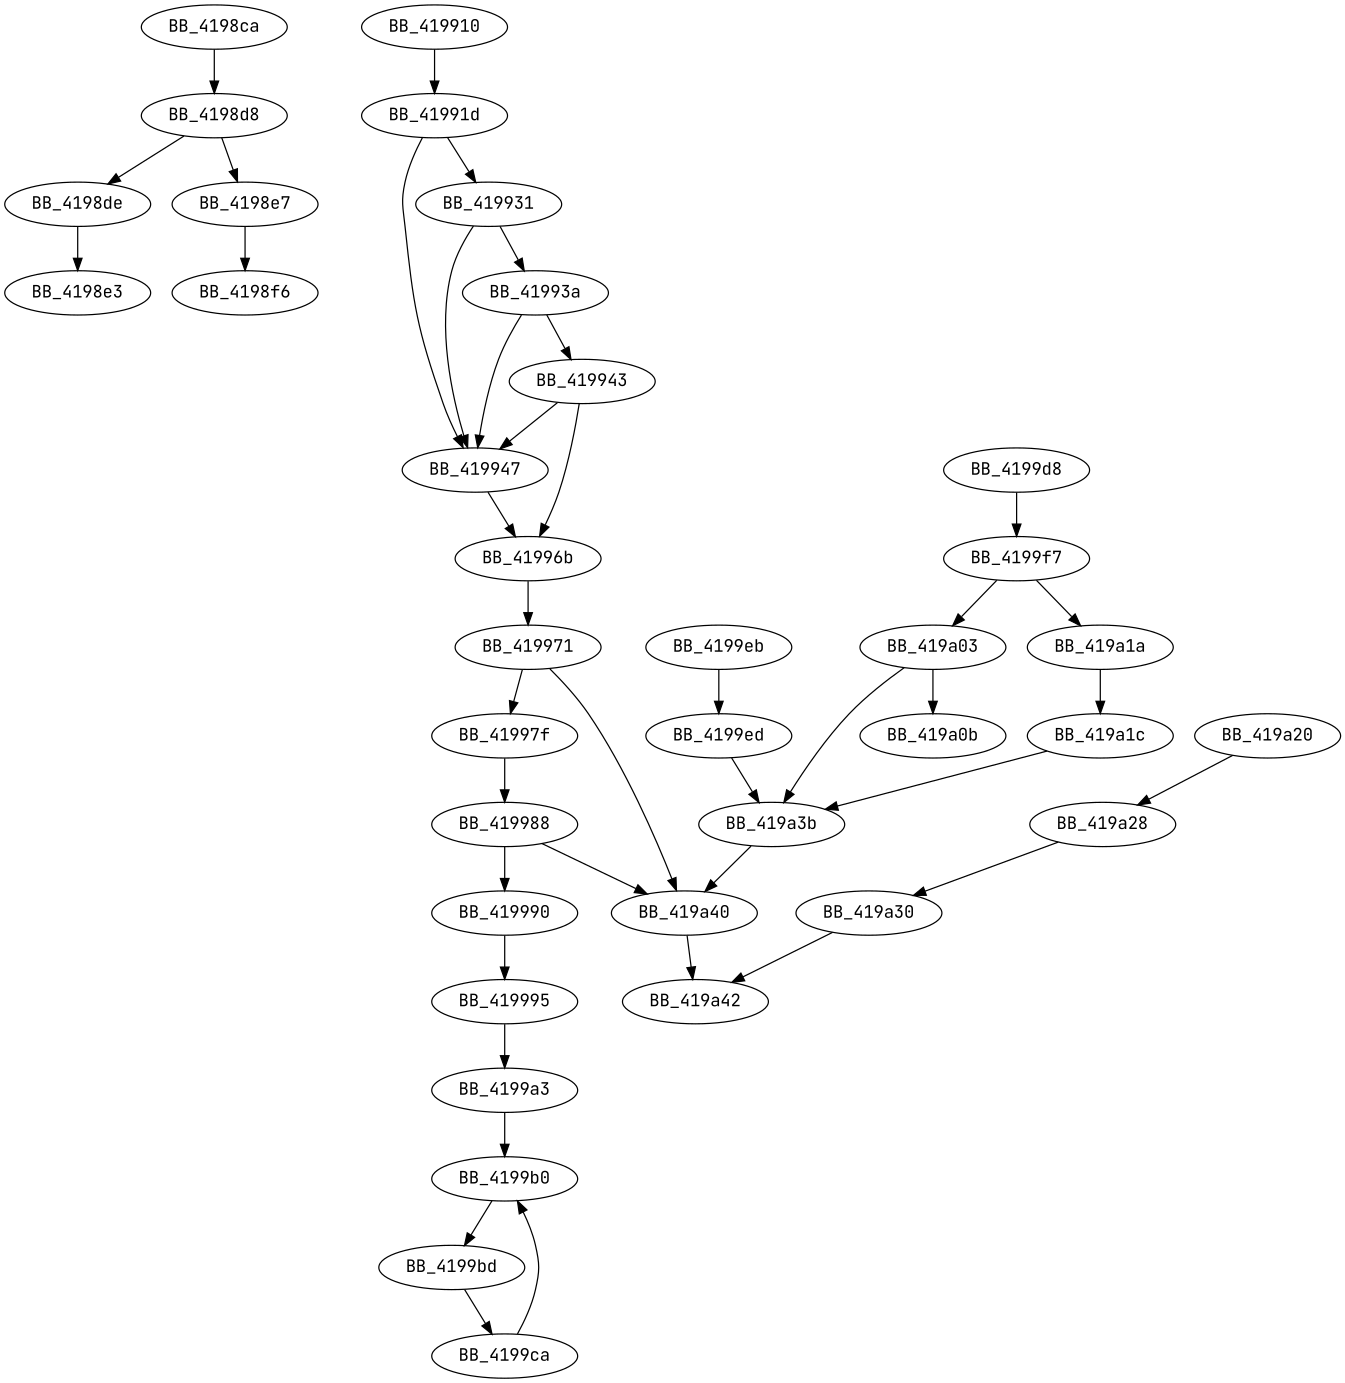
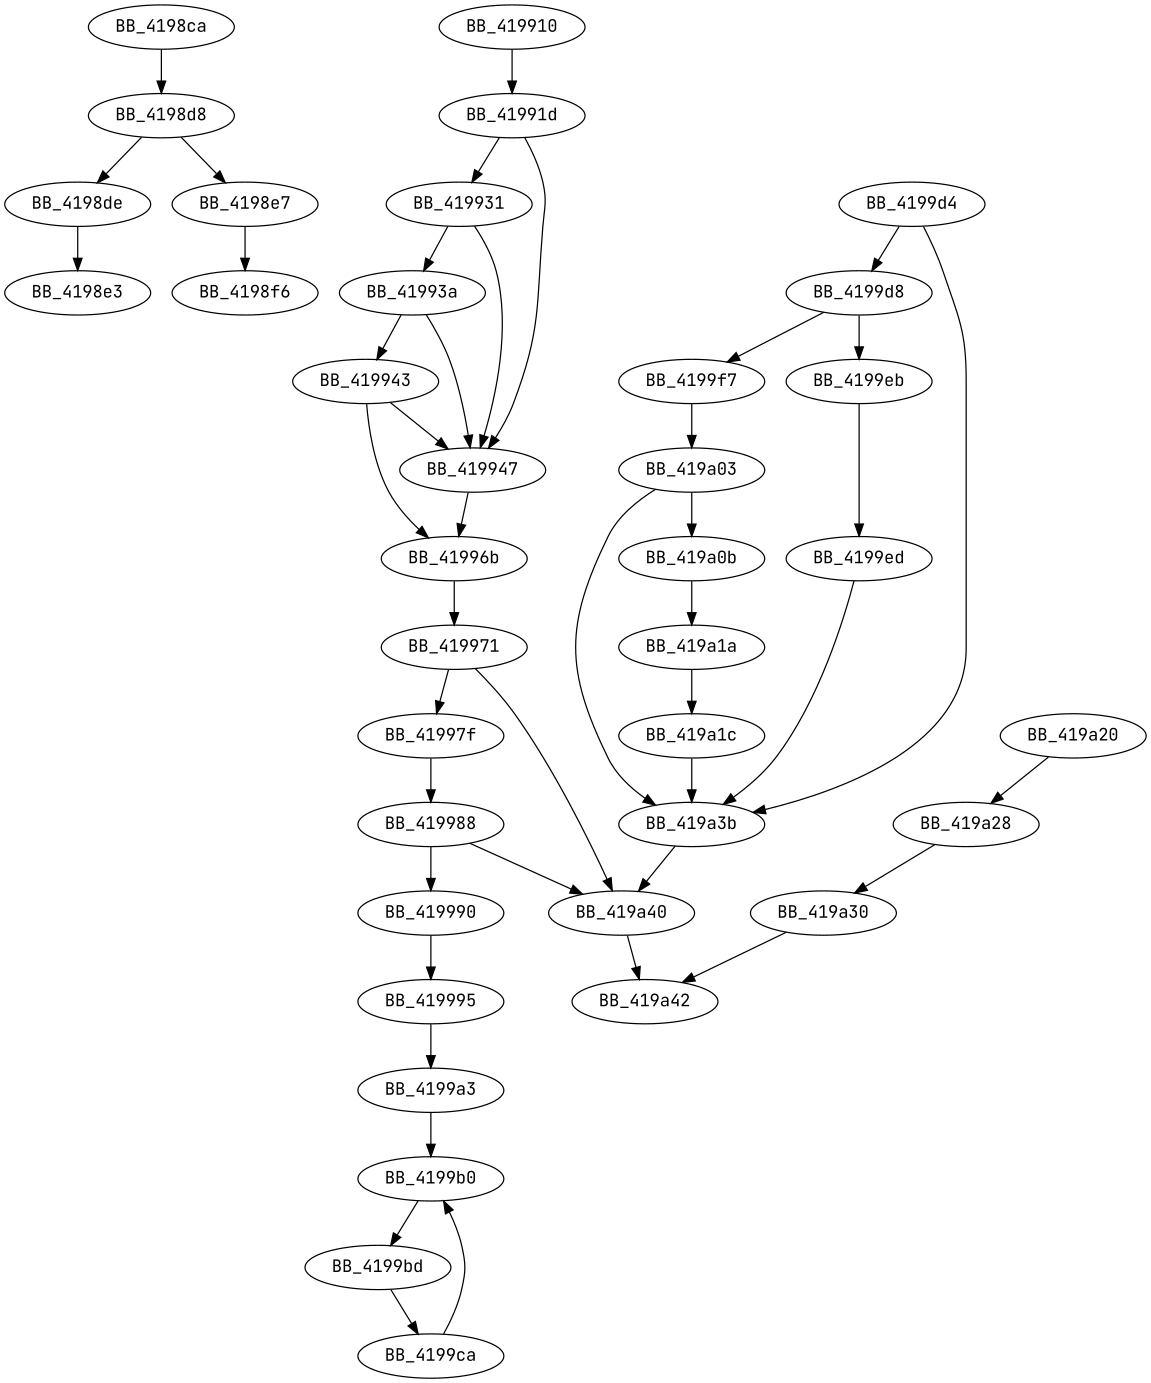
none -> (912, 204)
none -> (859, 331)
(1054, 598) -> (692, 597)
